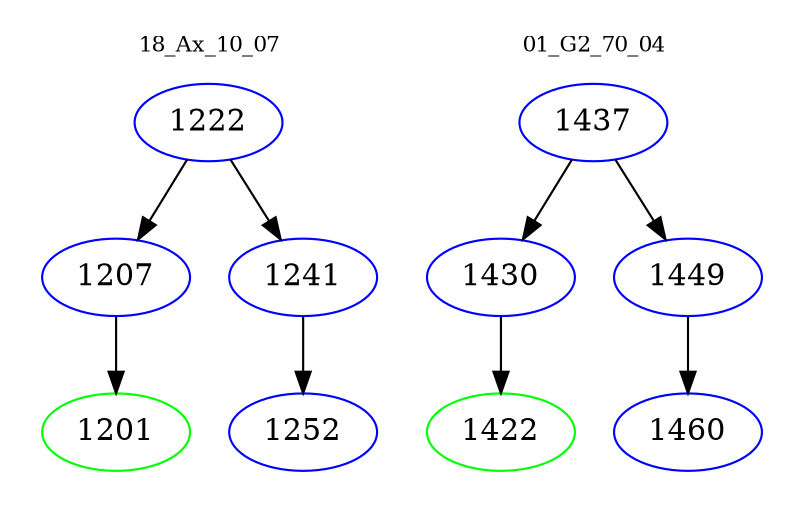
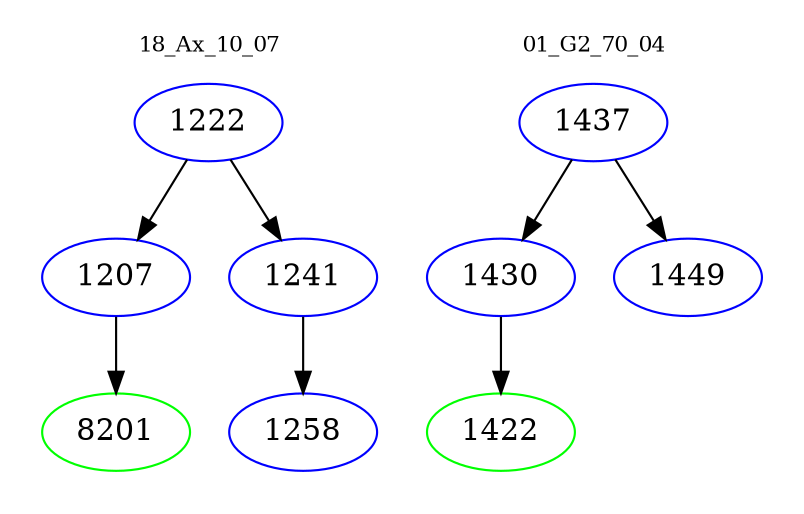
(116, 432) -> (116, 432)
(303, 432) -> (303, 432)
(688, 432) -> none
